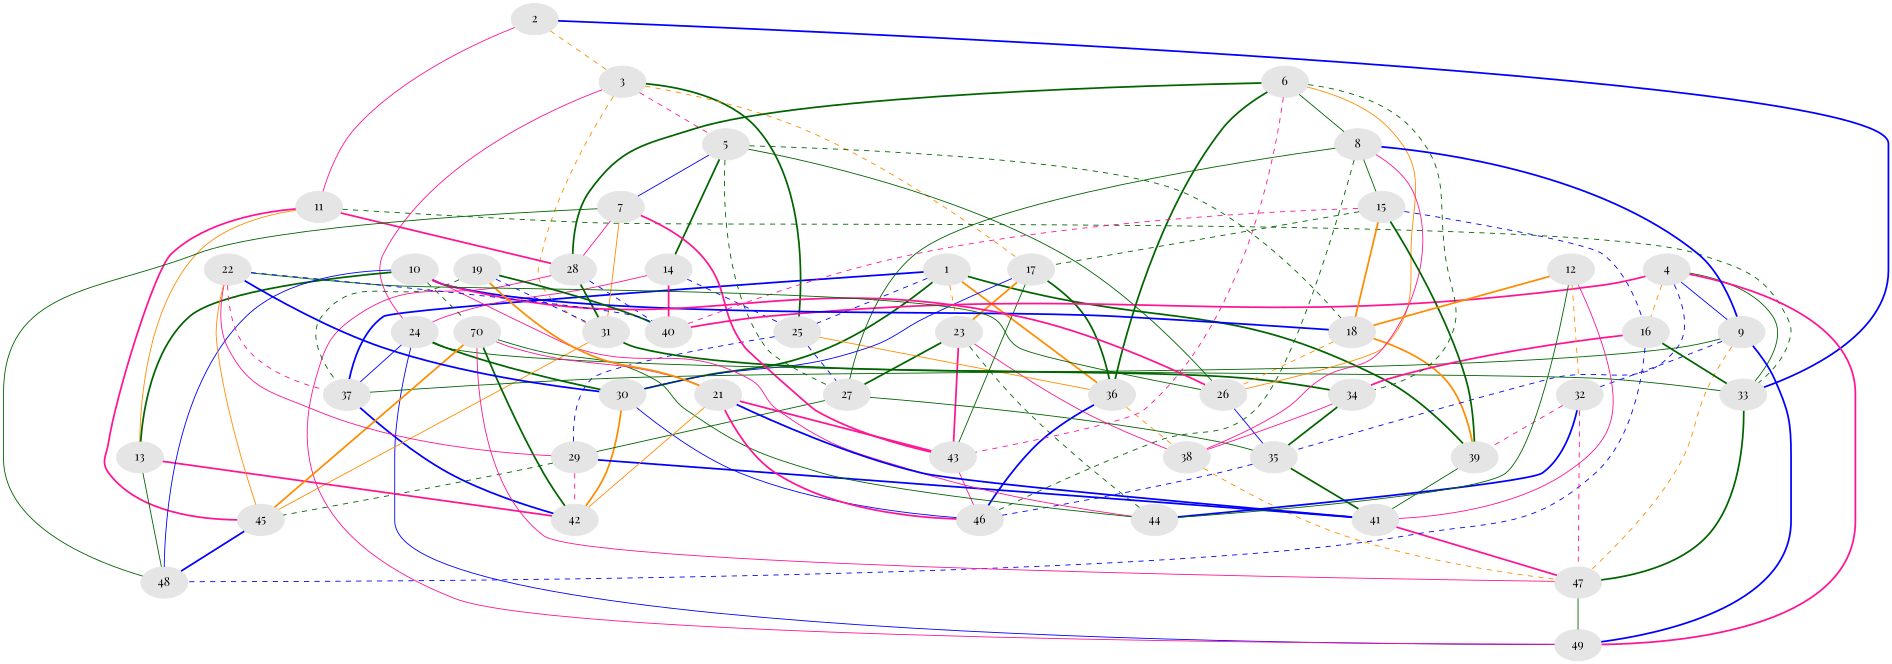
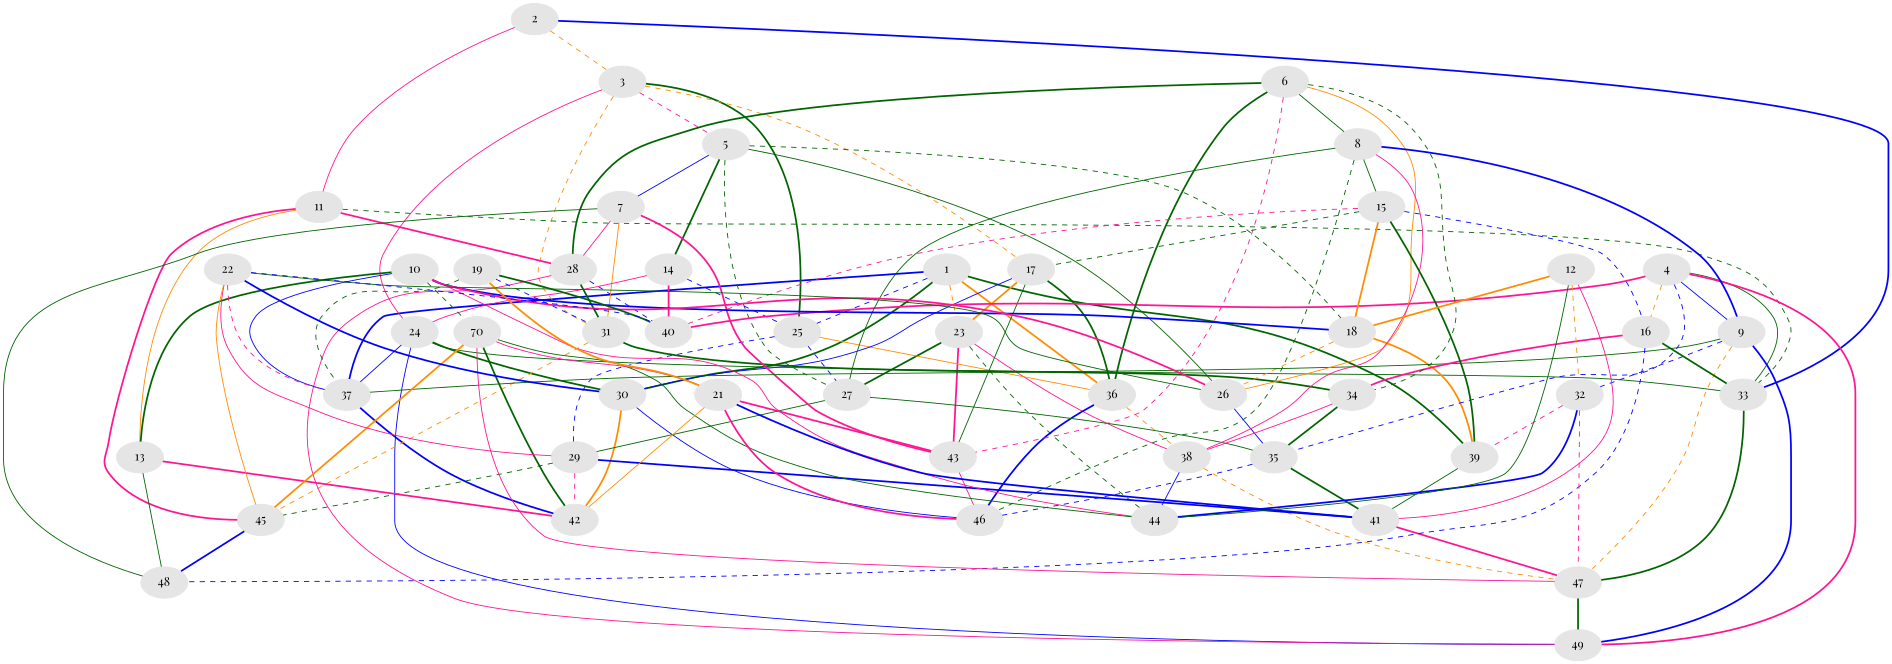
(212, 362) -> (266, 308)
(433, 426) -> (433, 426)
none -> (1171, 489)
(1578, 614) -> (1578, 614)
